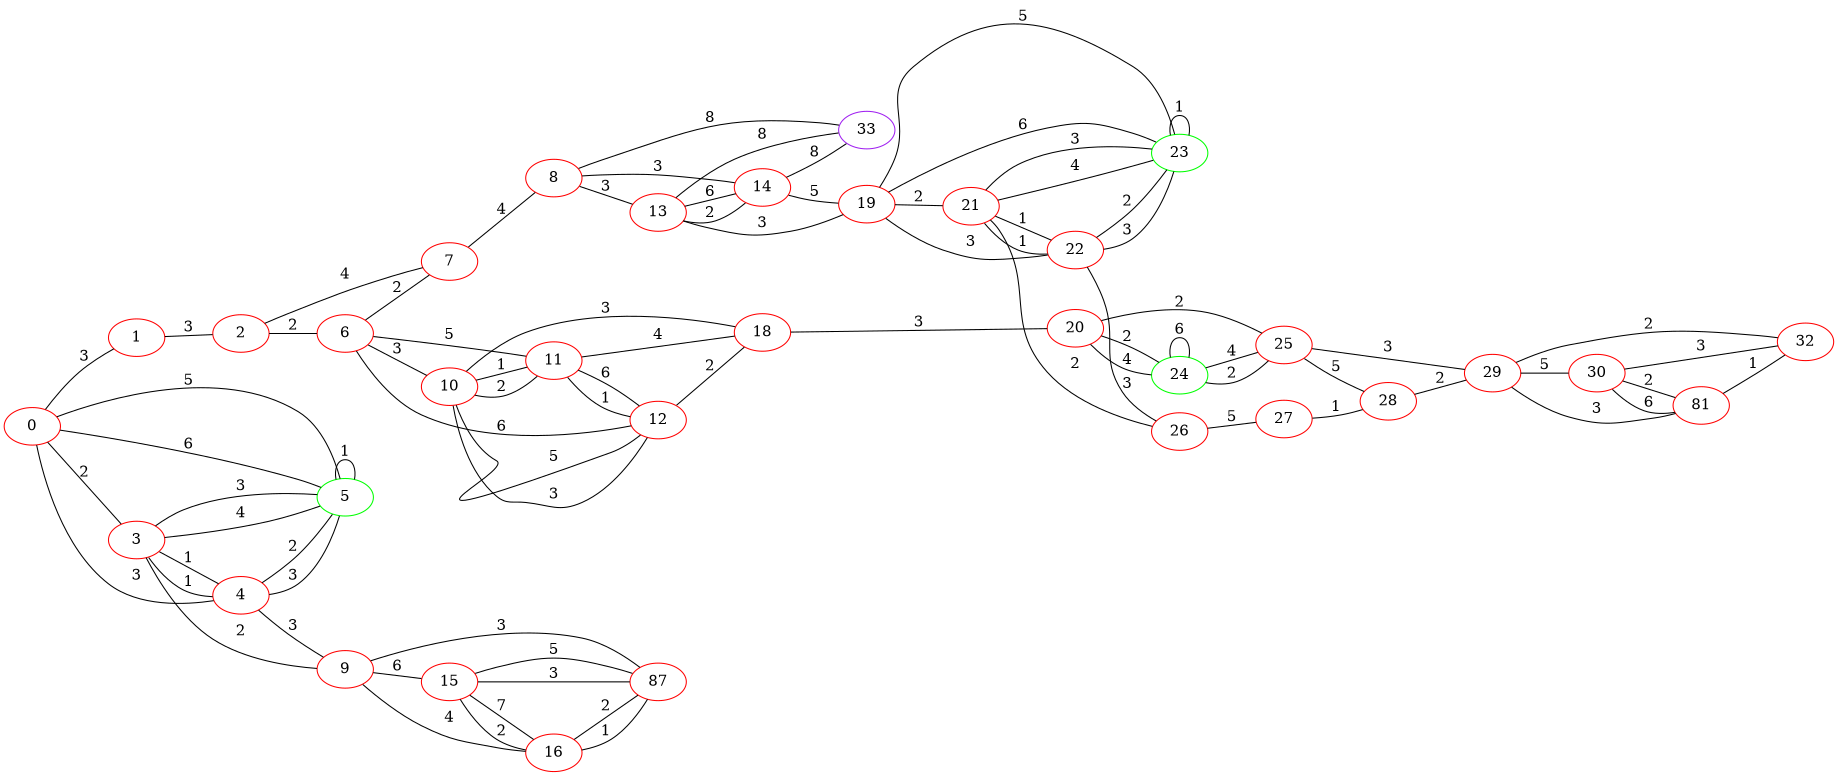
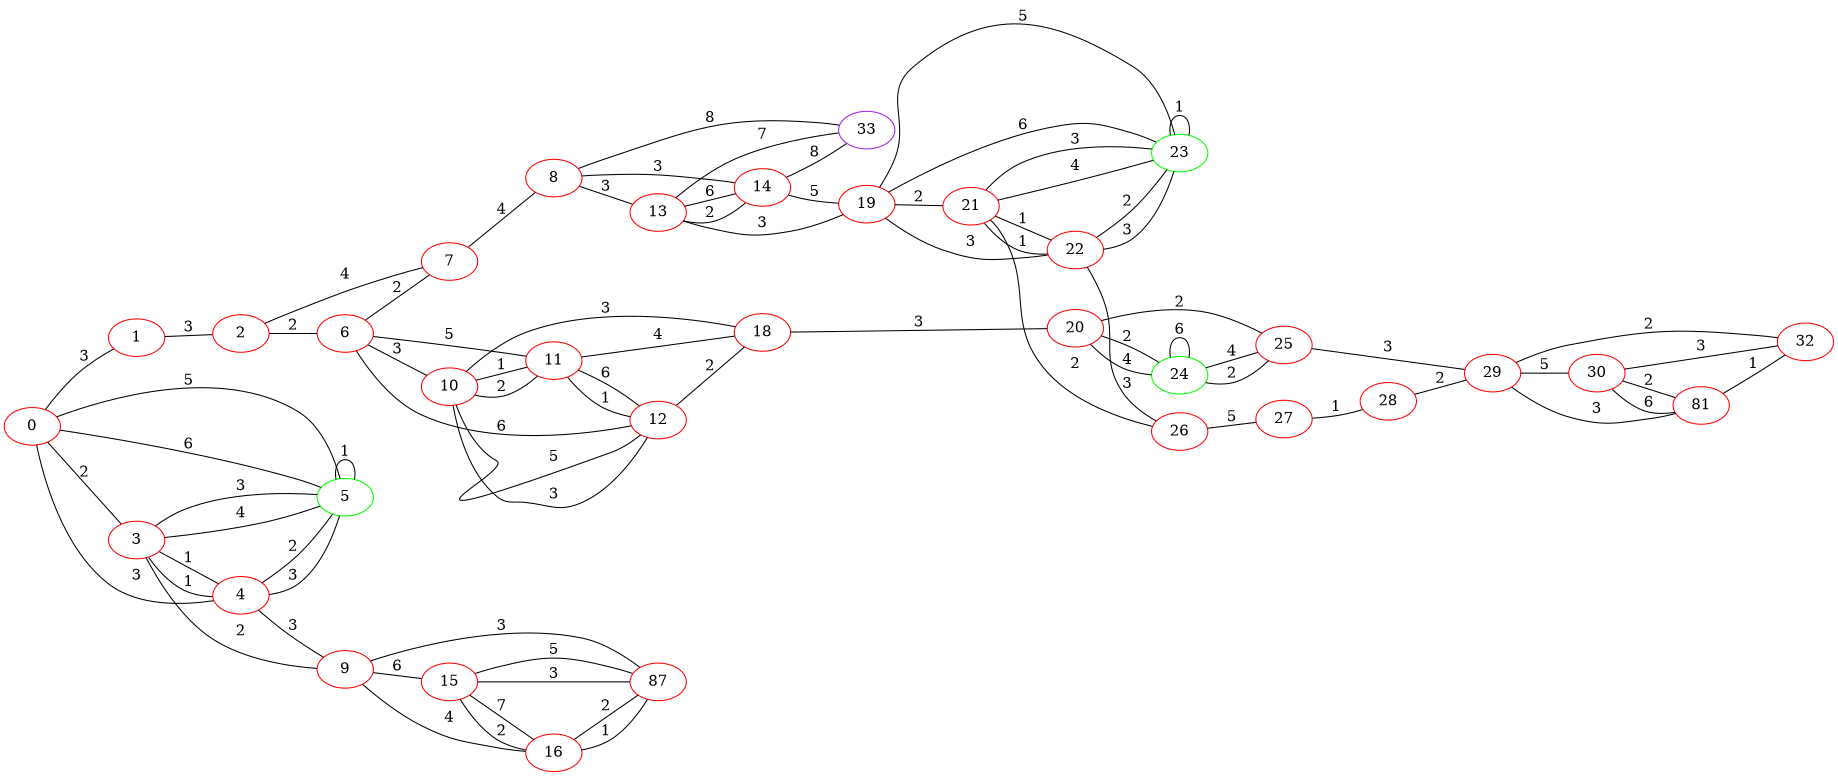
(762, 135) -> (762, 135)
(1333, 377) -> none
